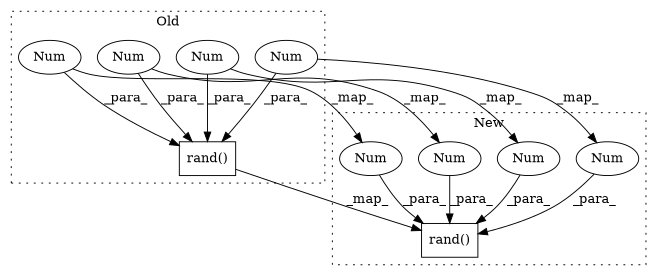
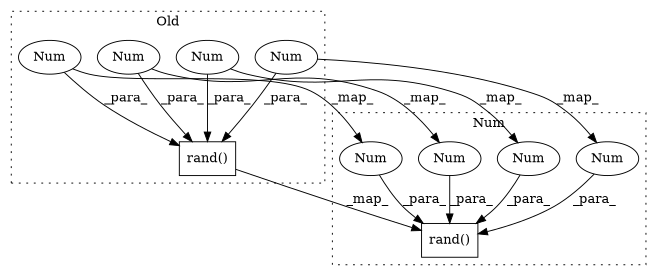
(489, 123) -> (489, 123)
